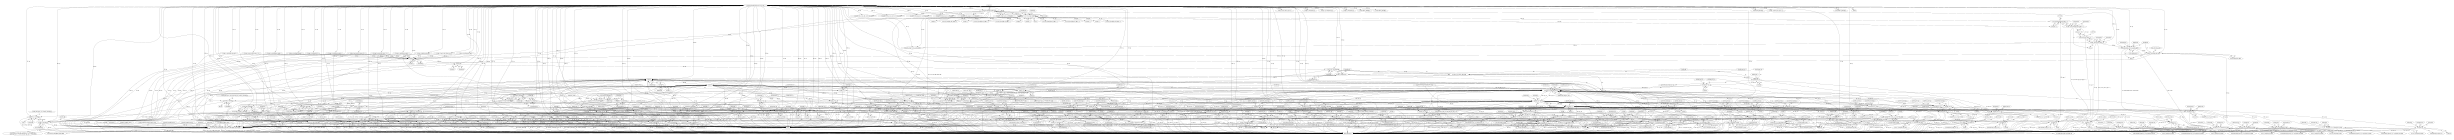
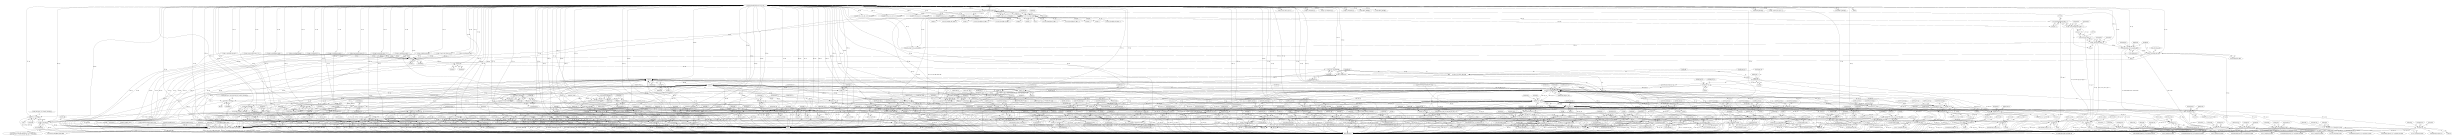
(1587, 106) -> (1608, 86)
